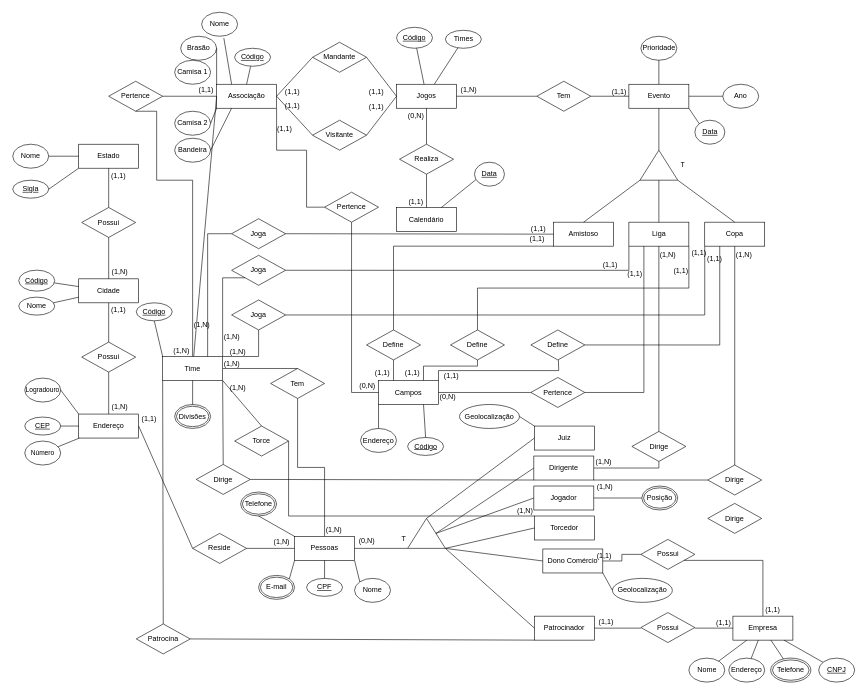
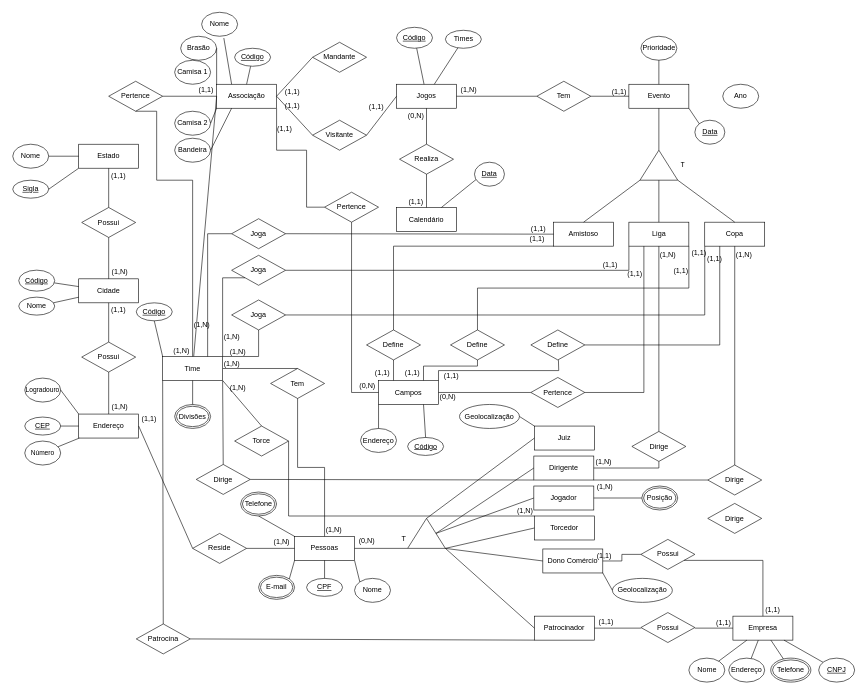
(380, 76) -> none
(705, 96) -> none
